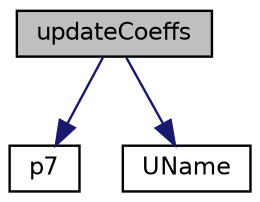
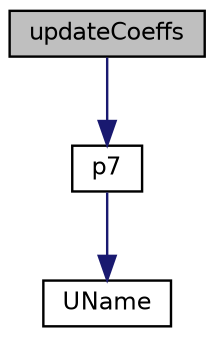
(145, 91) -> (107, 224)
